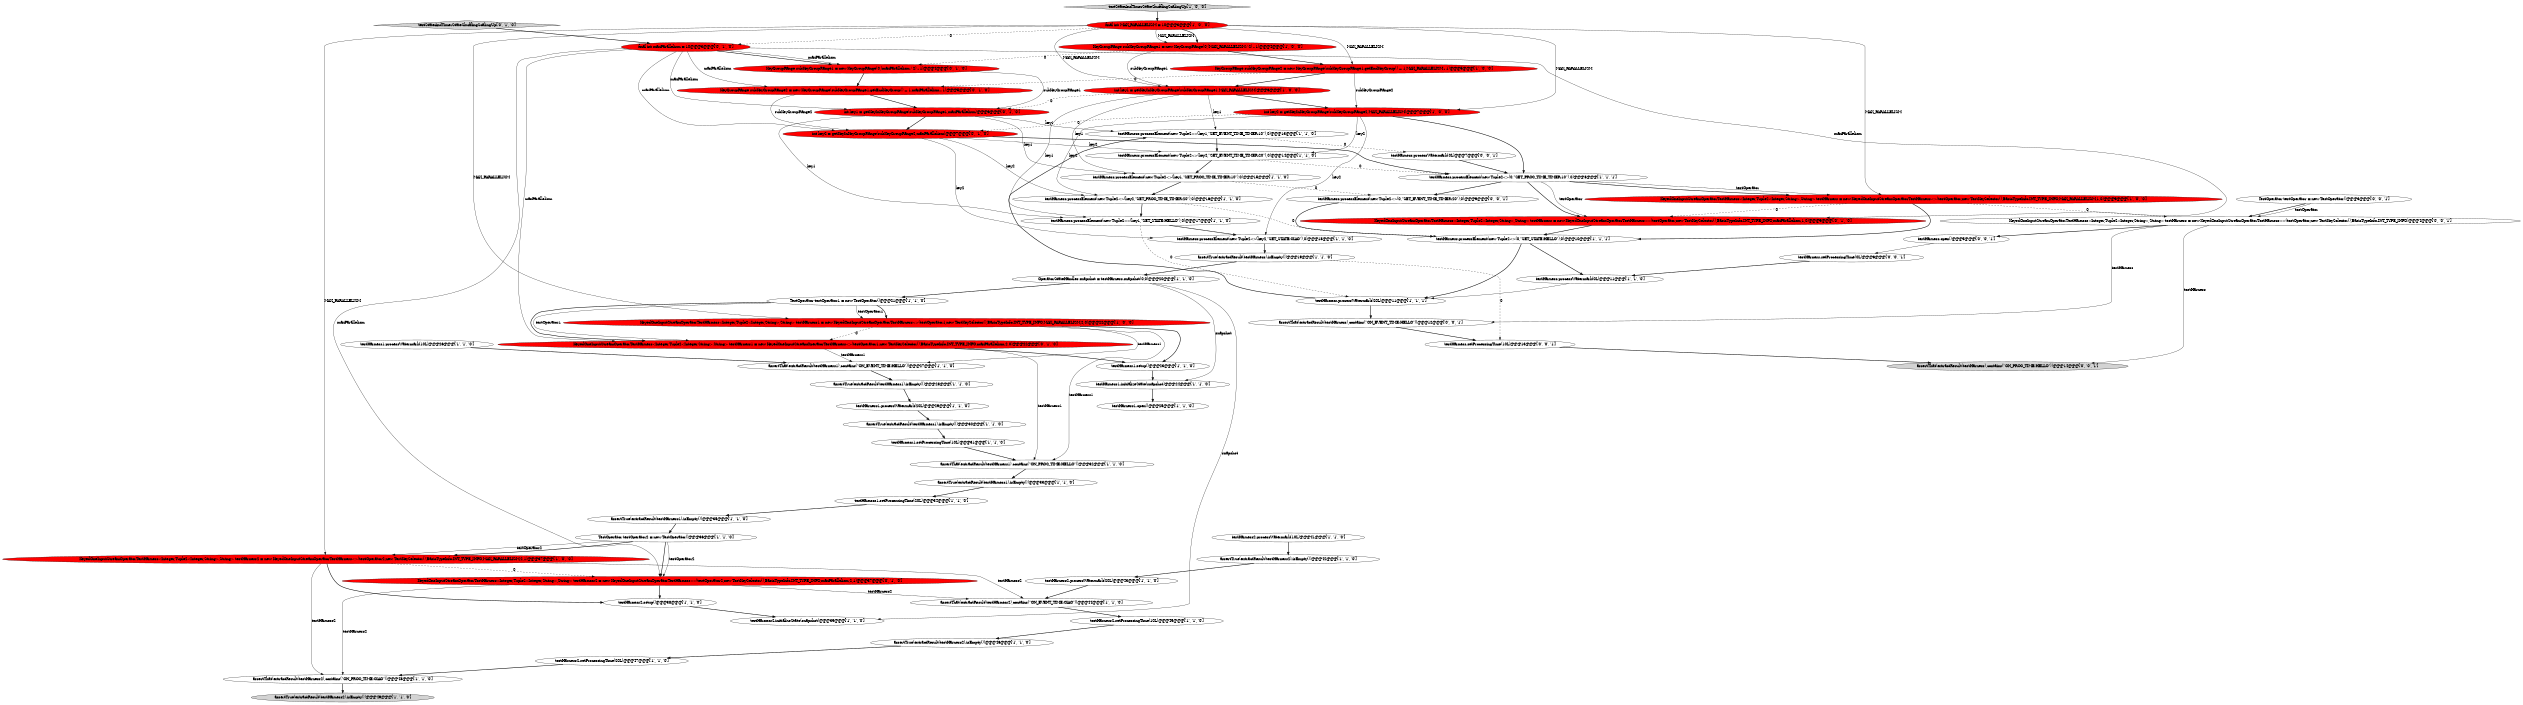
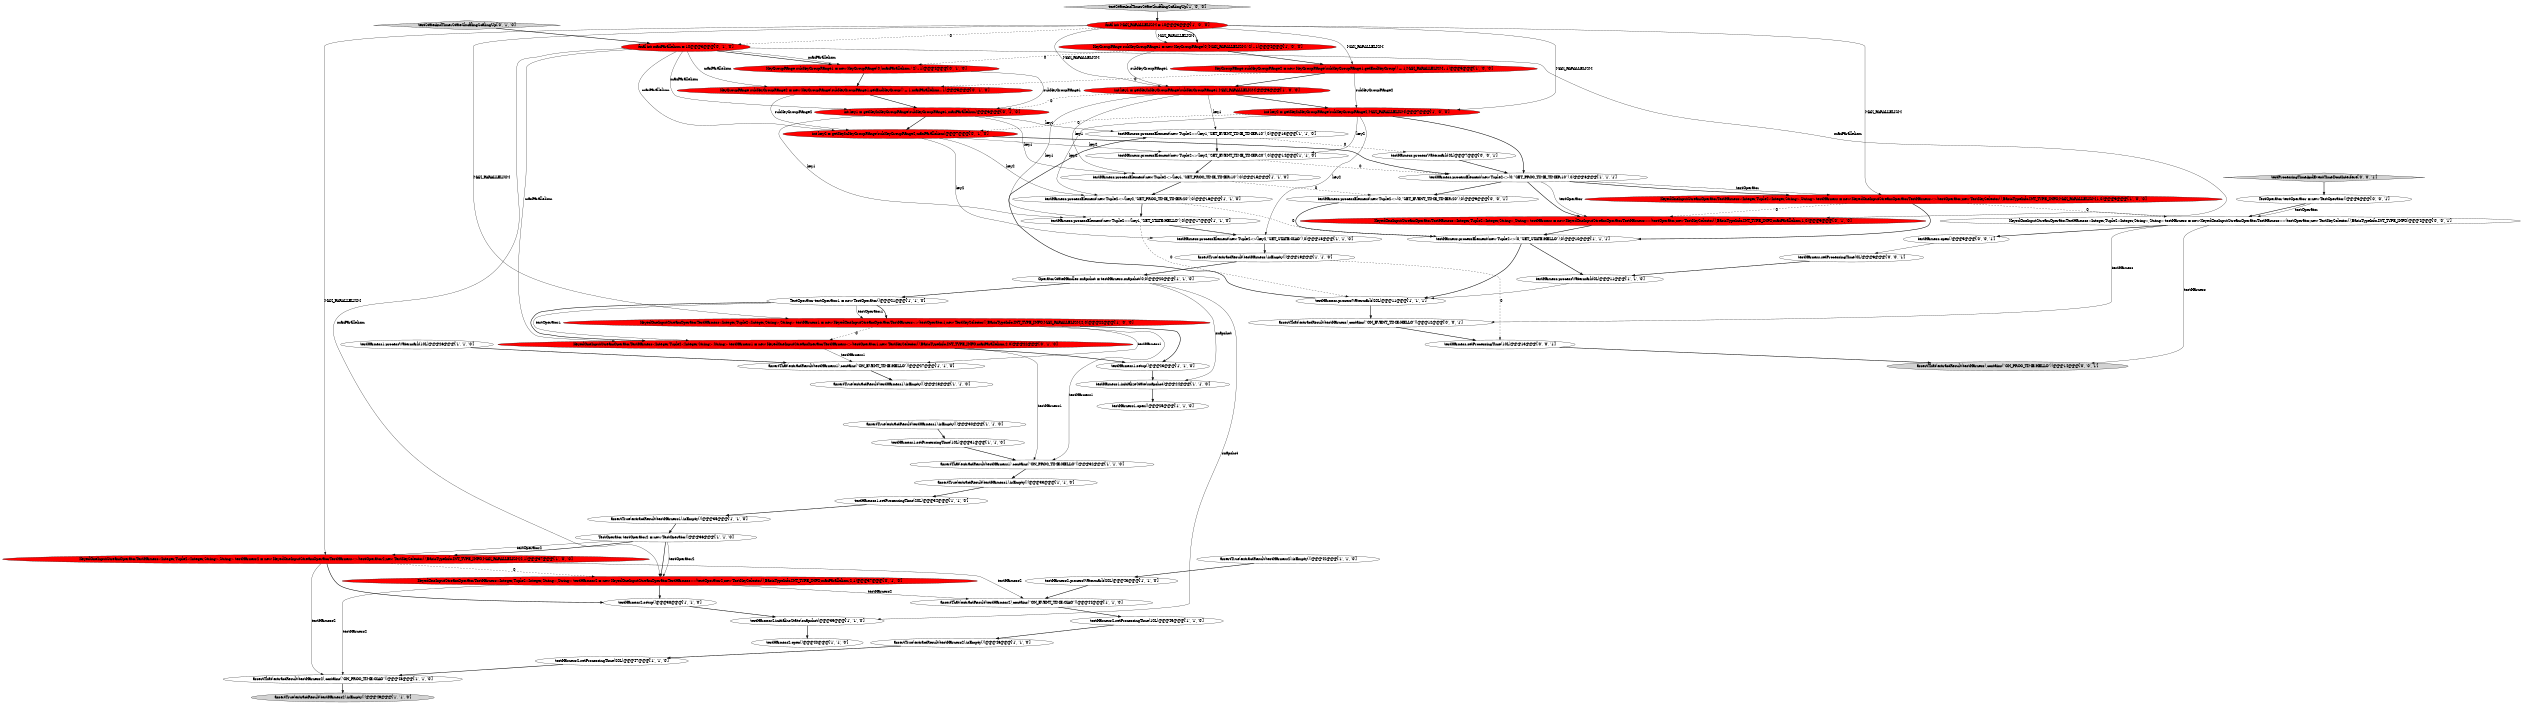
none -> (2324, 178)
(912, 406) -> none
(1288, 538) -> none
none -> (807, 643)
